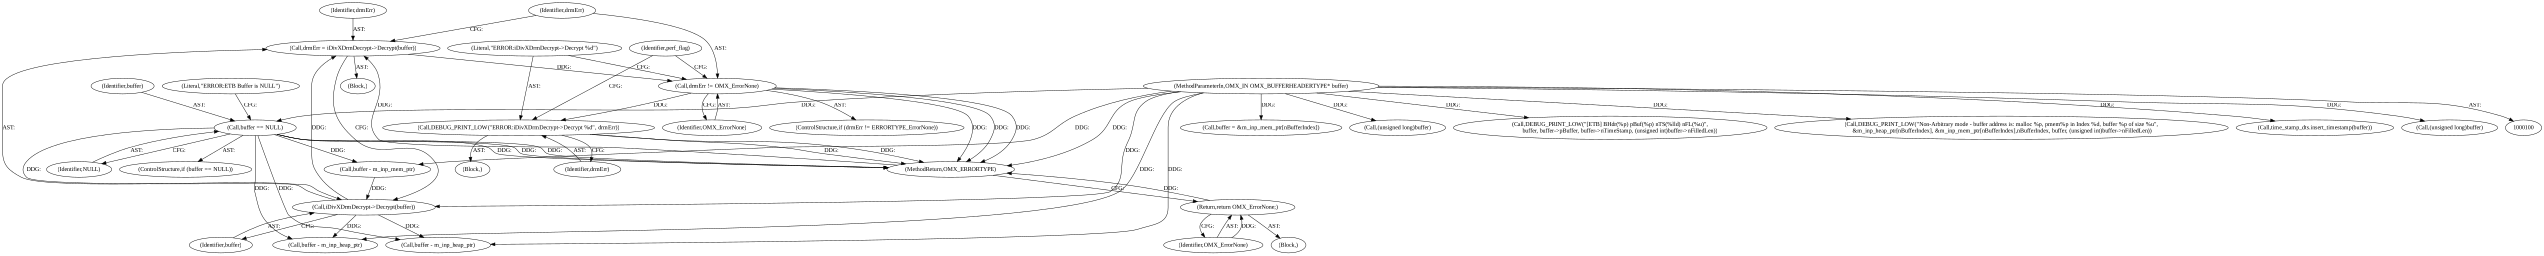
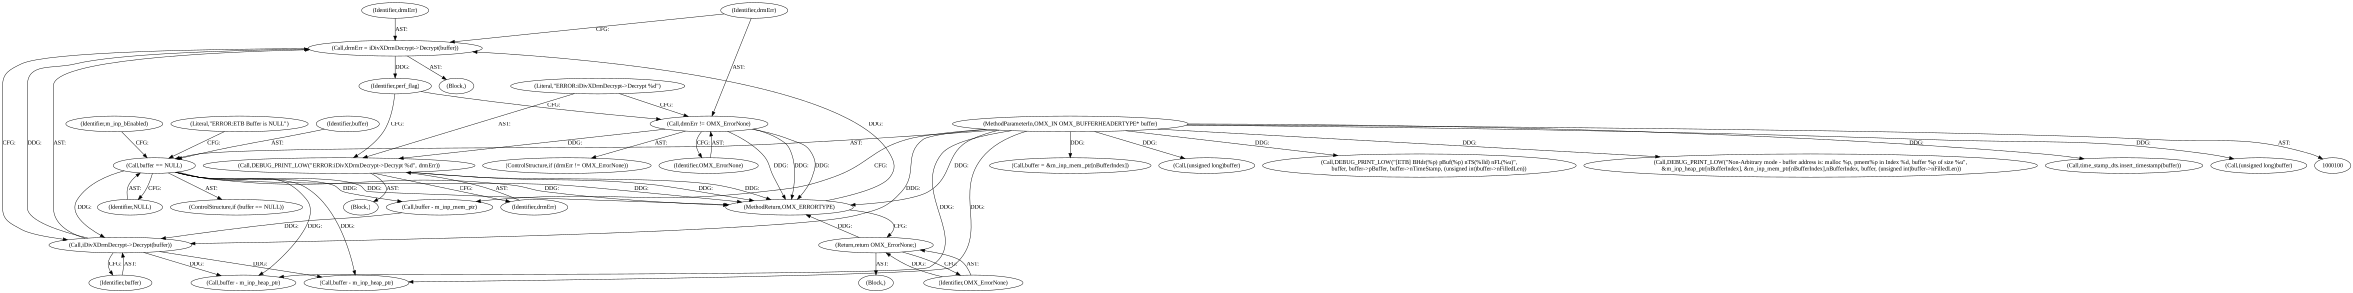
(538, 67) -> (395, 65)
(809, 105) -> (857, 143)
none -> (114, 124)
(867, 128) -> (567, 166)
(1083, 128) -> (882, 166)
